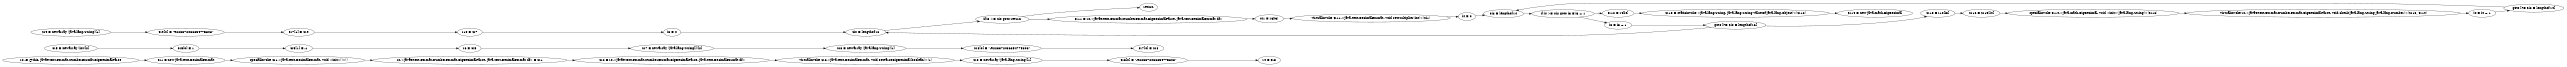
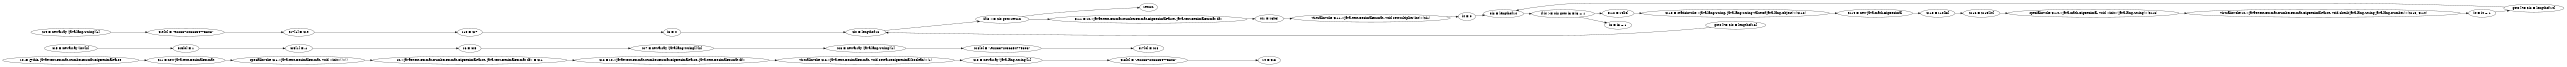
(1668, 25) -> none
(1845, 25) -> (1915, 13)
